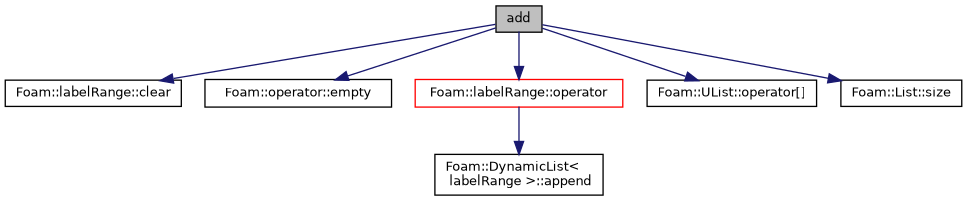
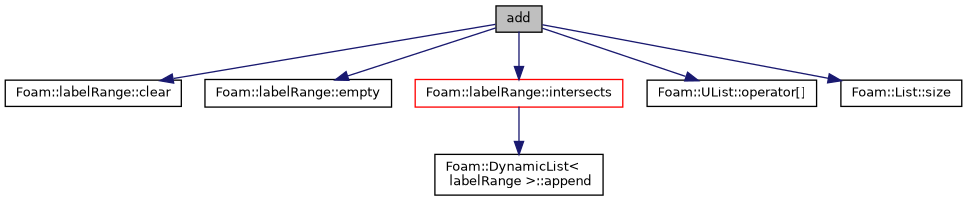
(298, 93) -> (298, 93)
(519, 93) -> (519, 93)
